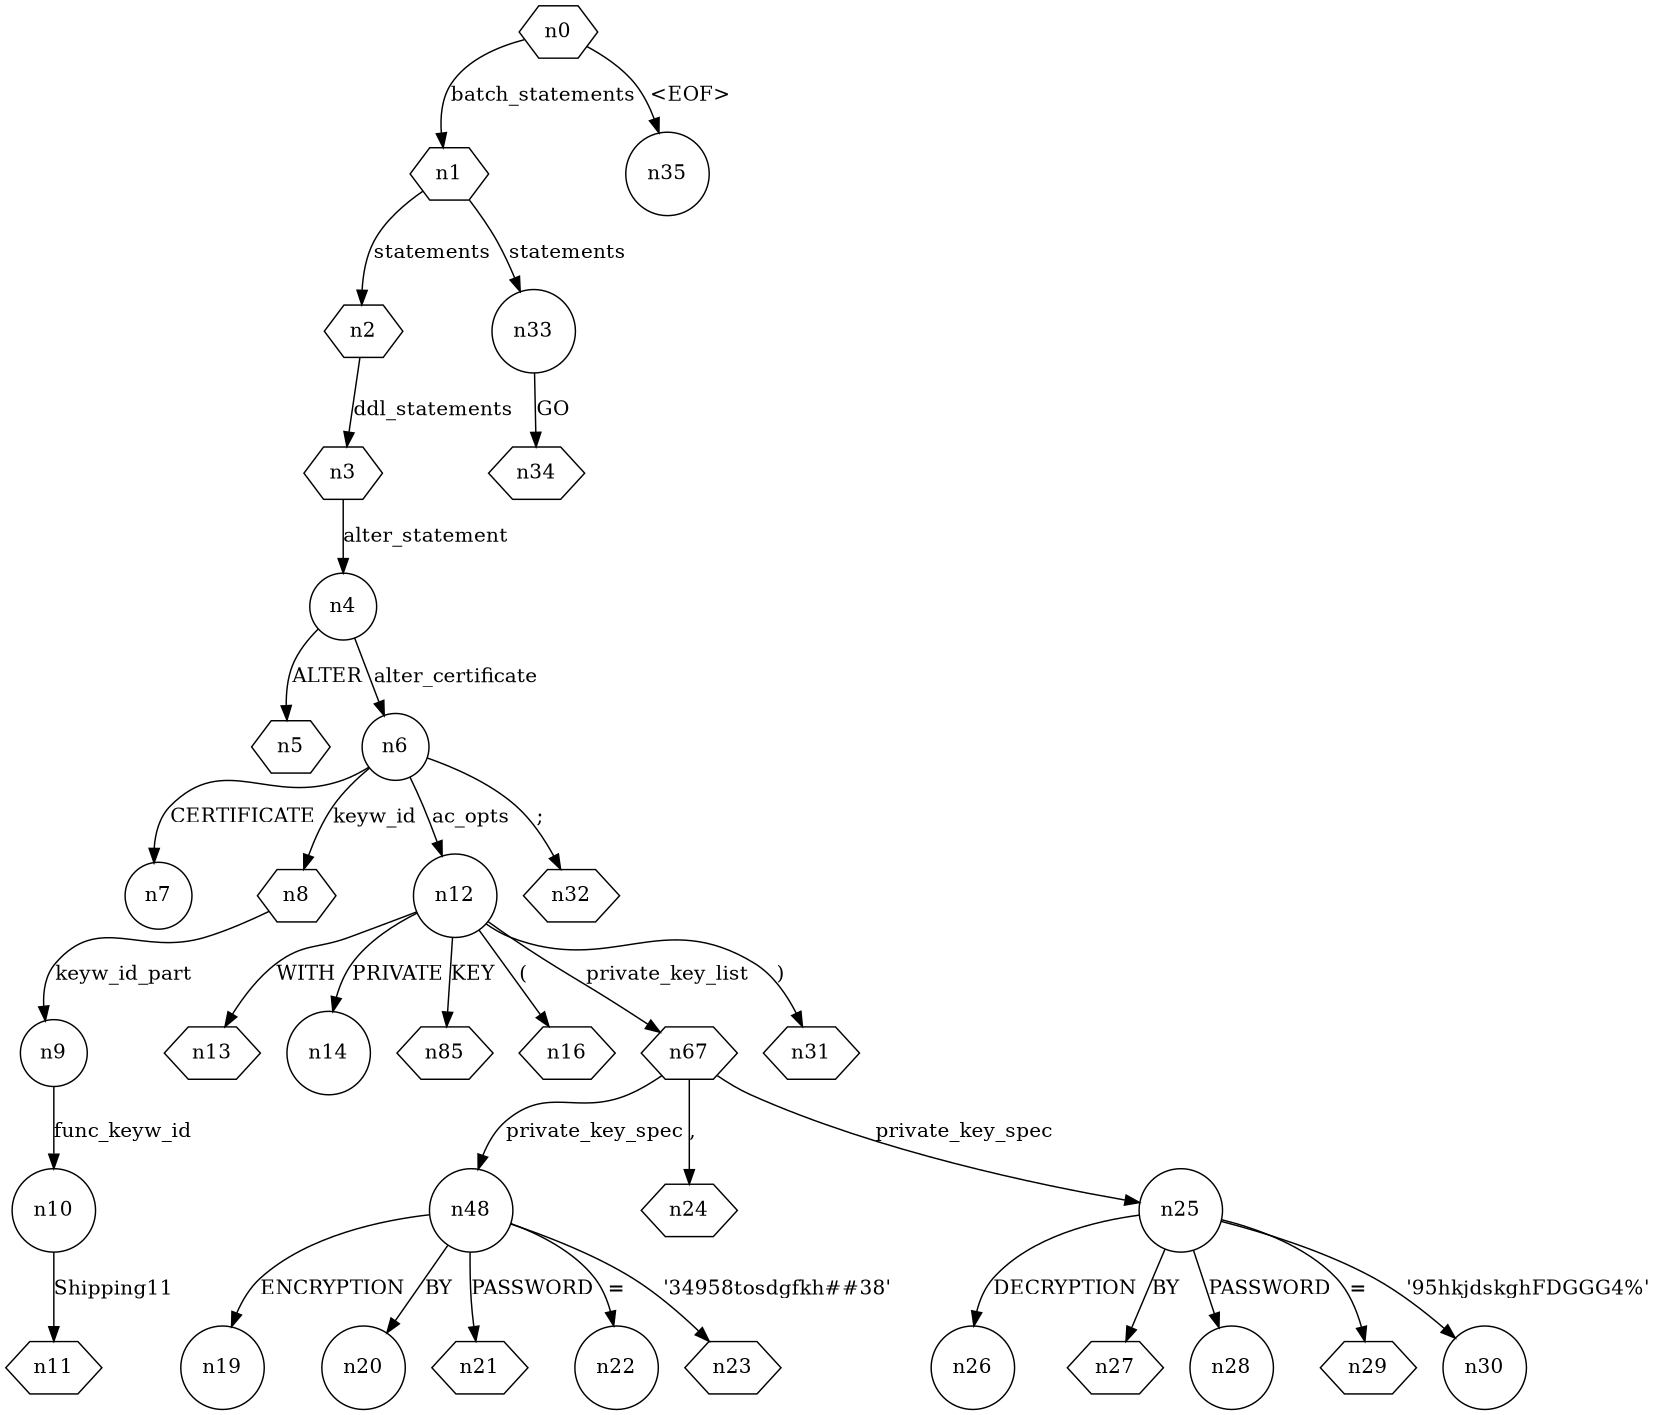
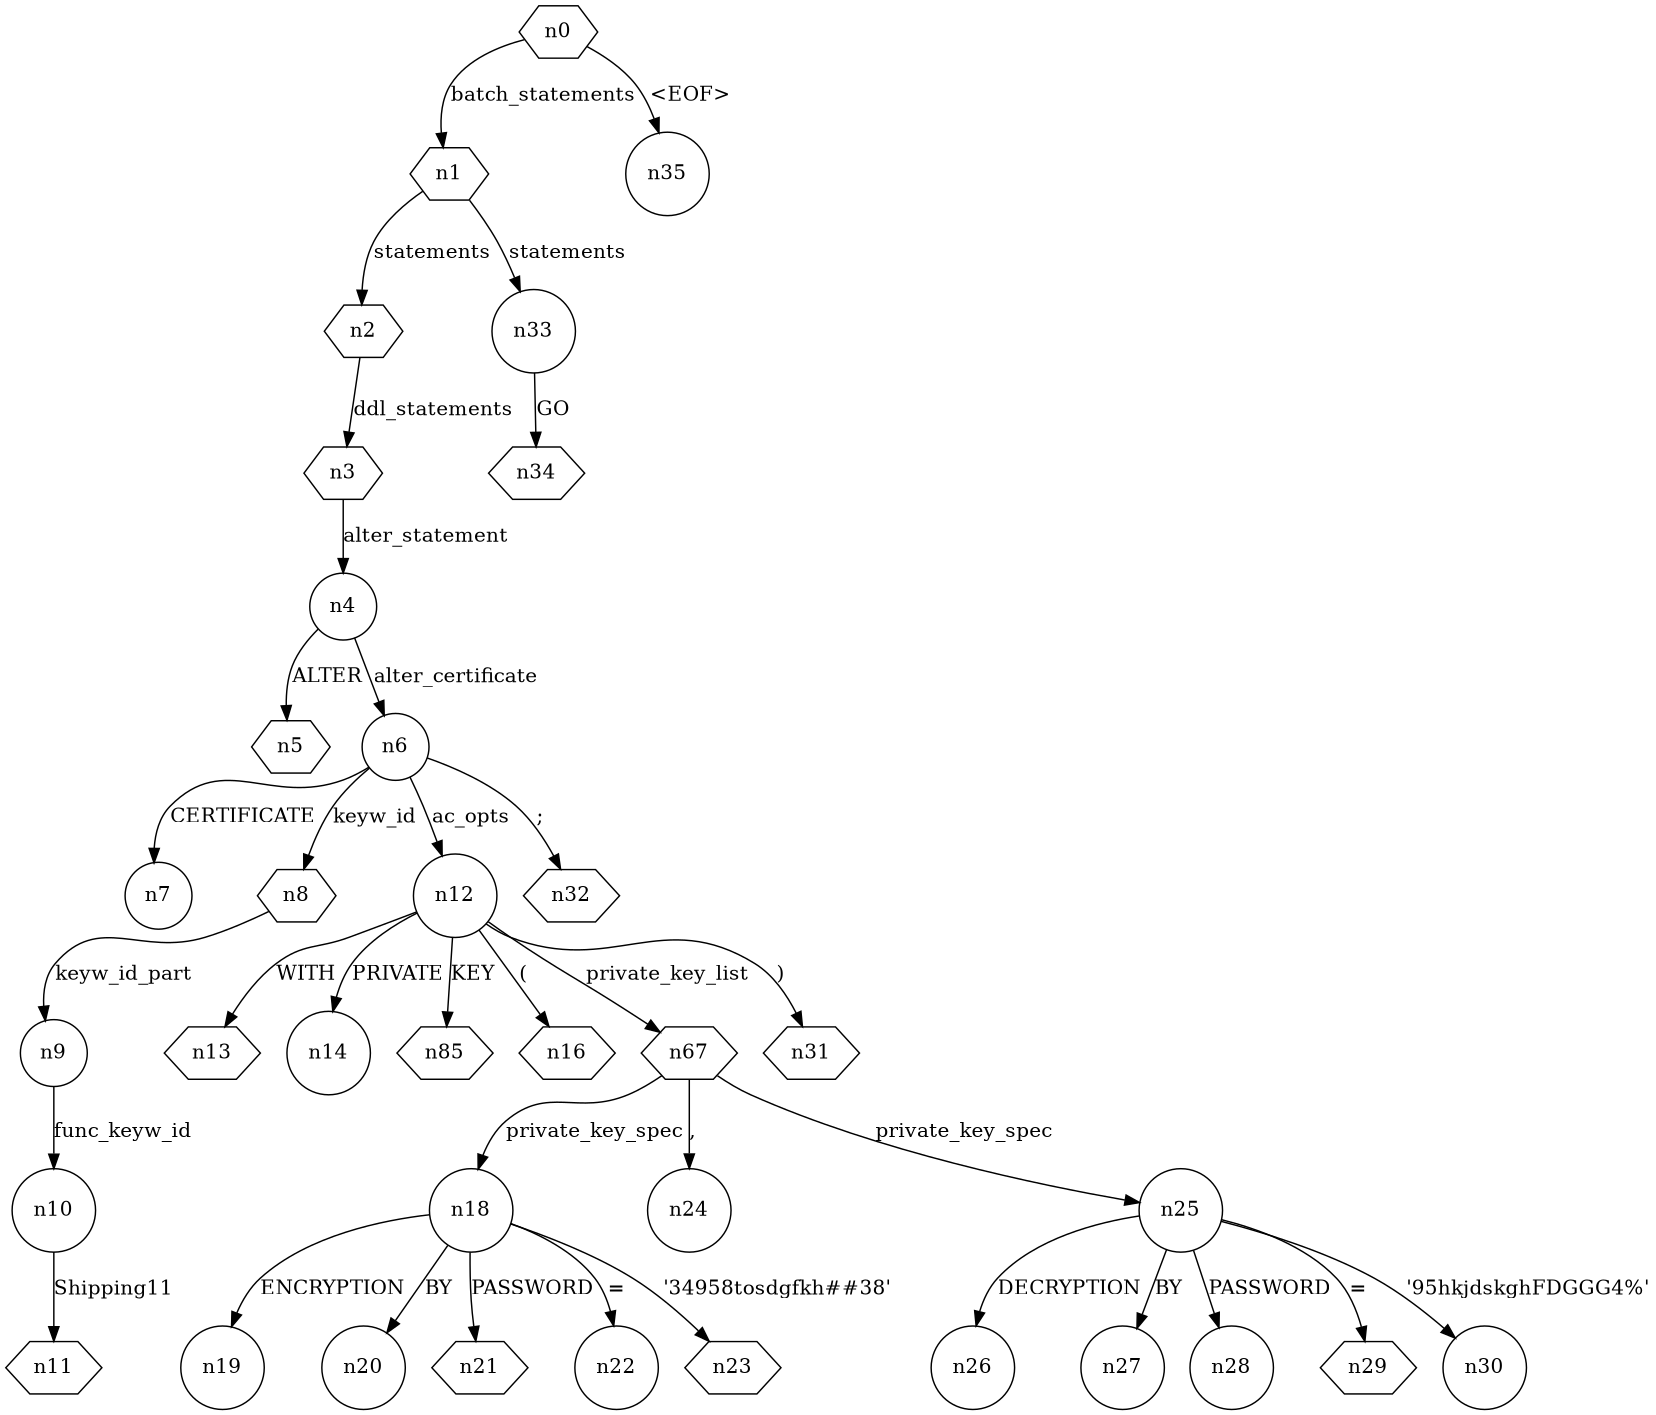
(471, 1210) -> (471, 1210)
(689, 1210) -> (689, 1210)
(1115, 1368) -> (1123, 1368)
